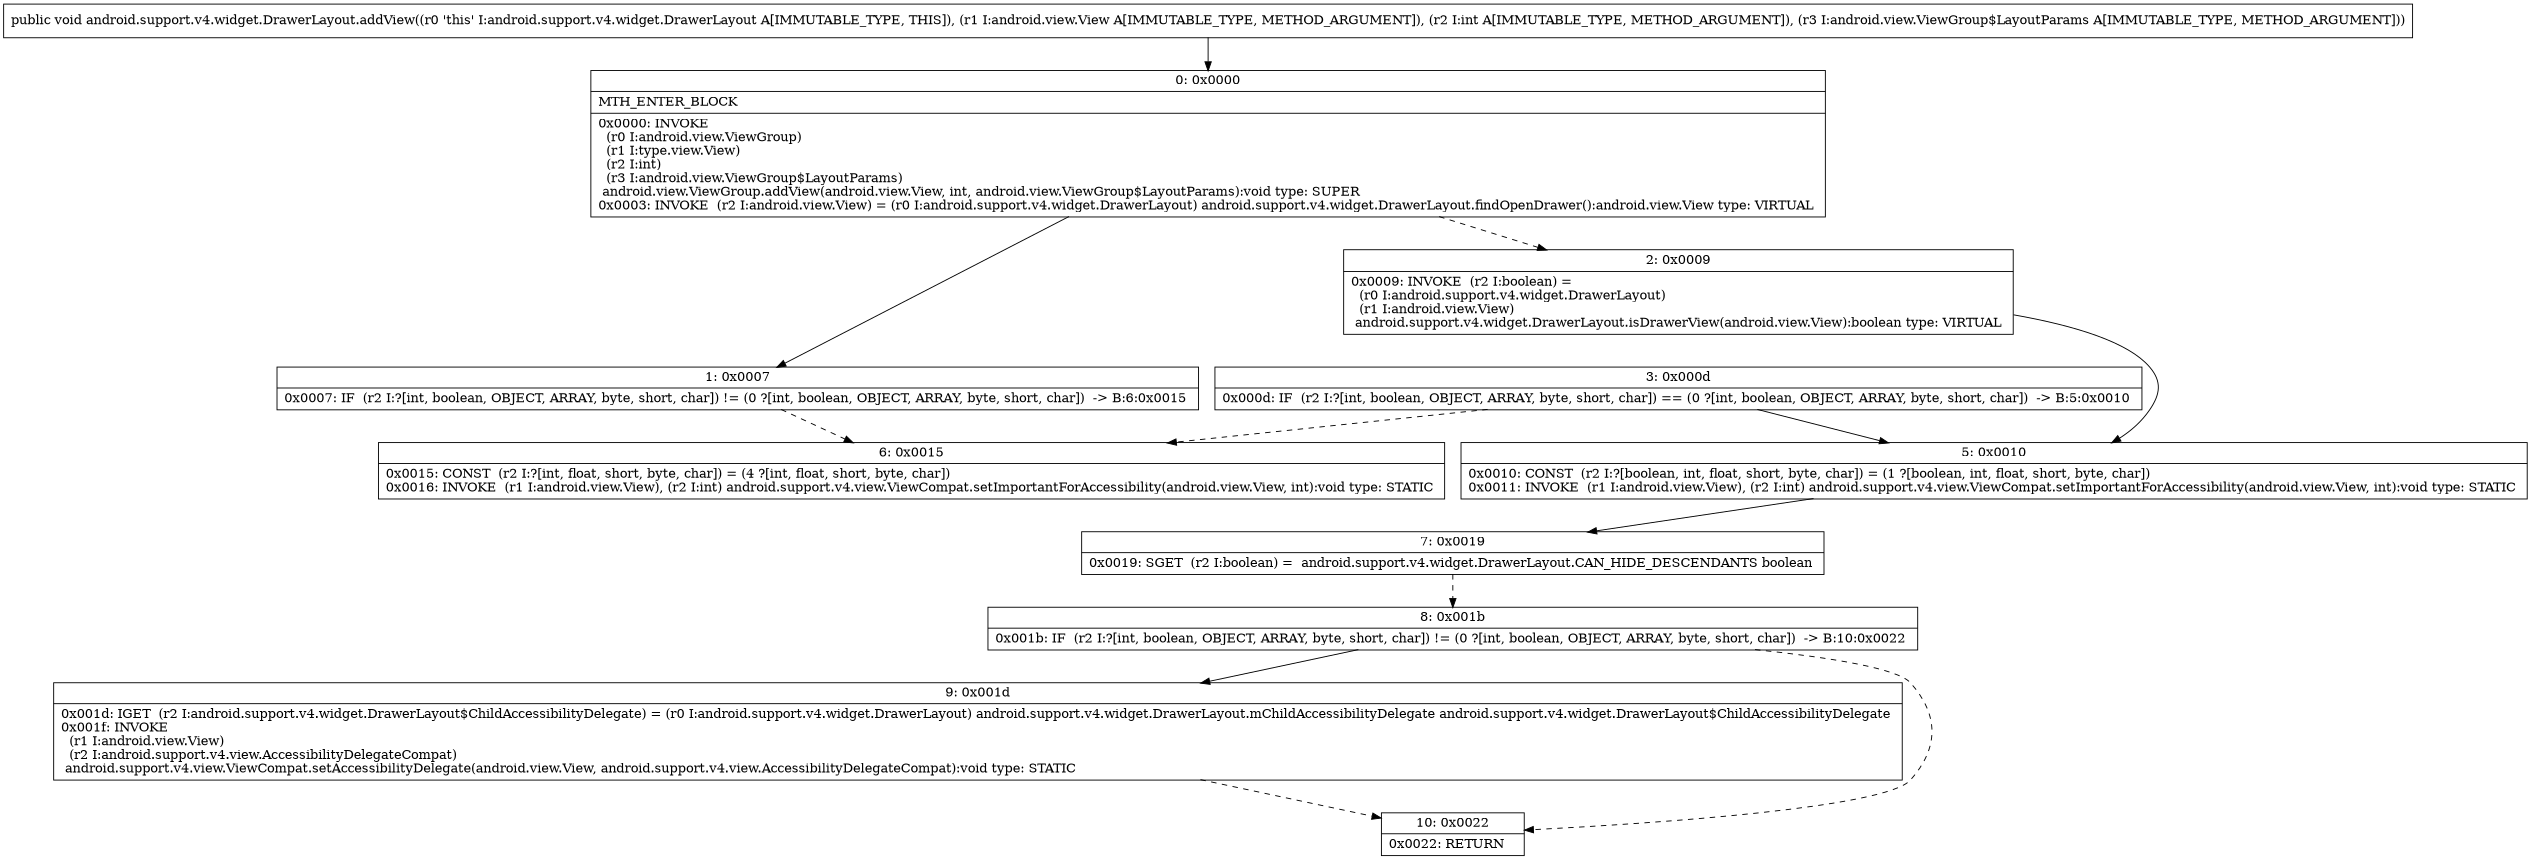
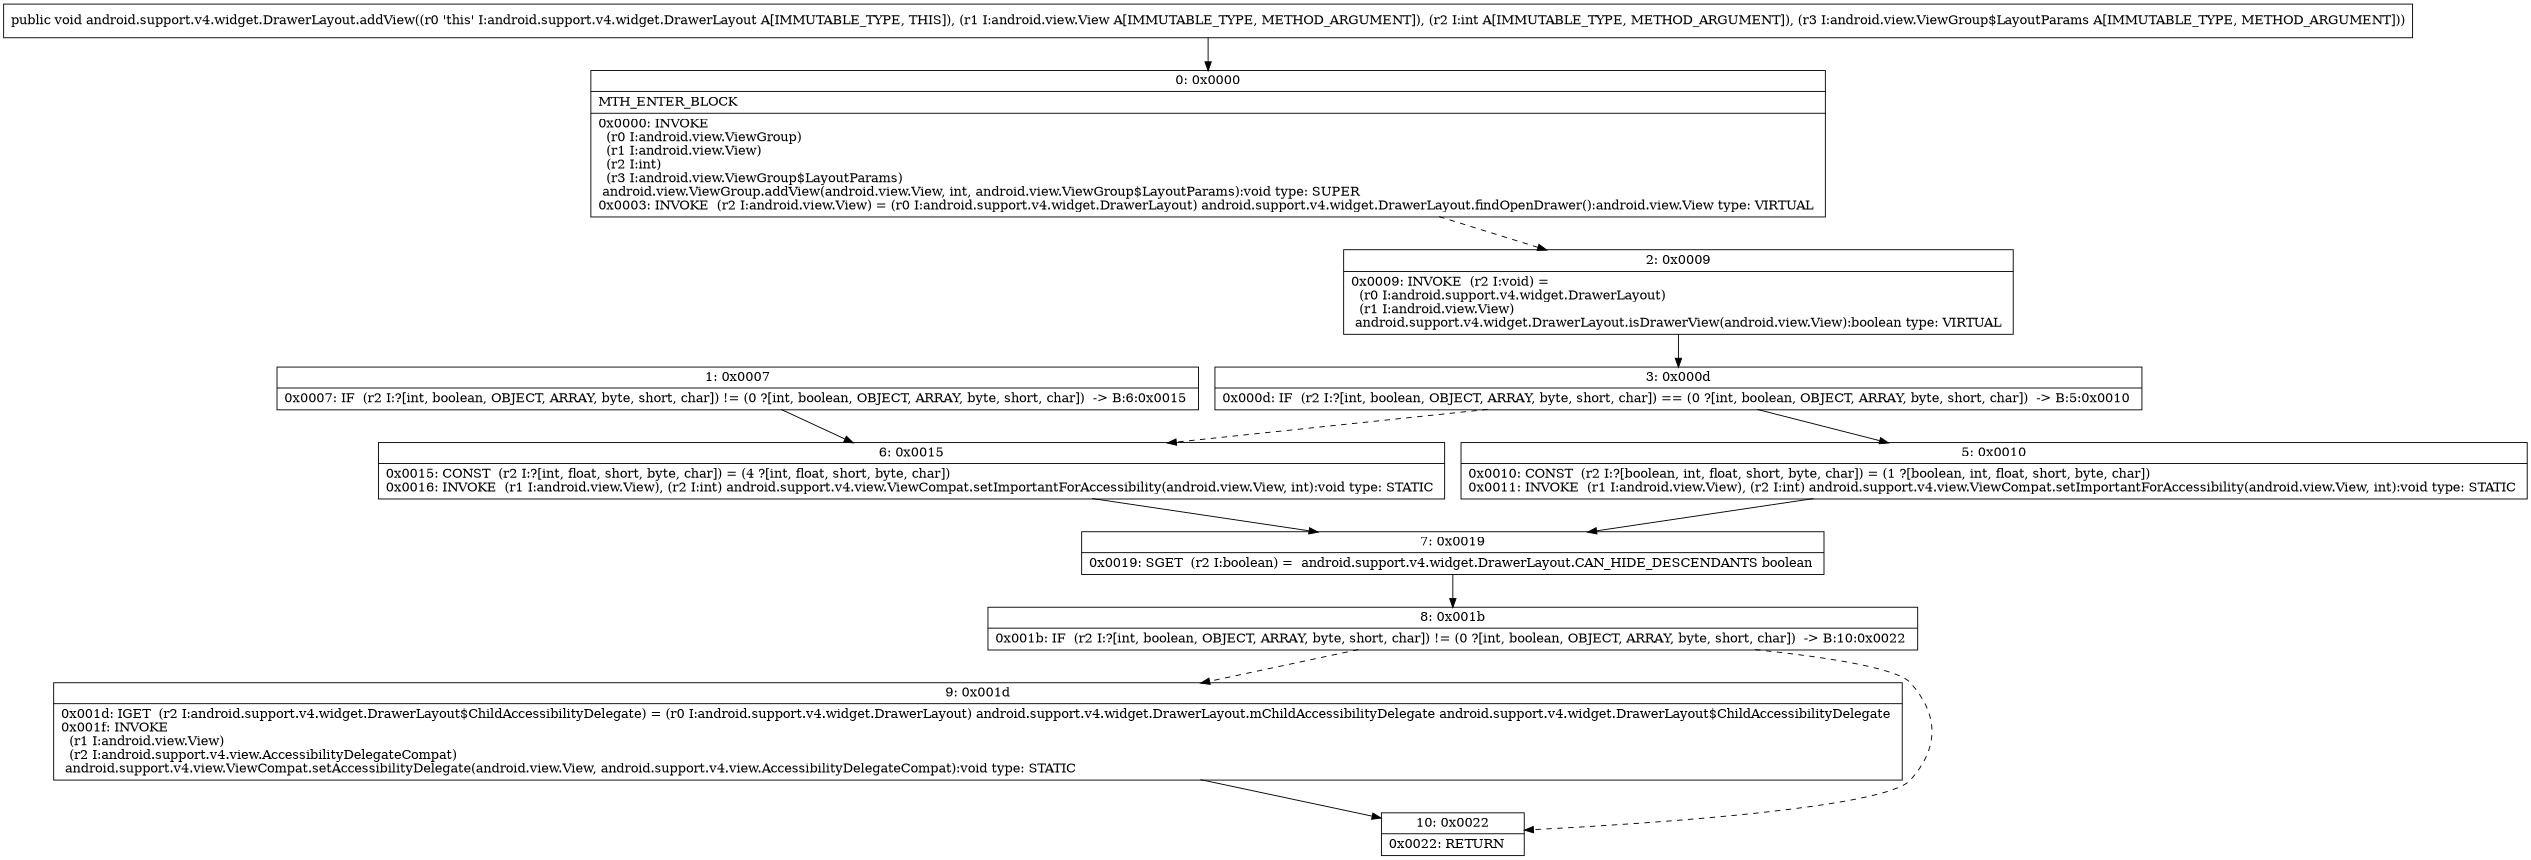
(670, 151) -> (680, 151)
(1464, 282) -> (1452, 282)
(927, 290) -> none
(2126, 349) -> (1678, 346)
(813, 424) -> (813, 424)
none -> (1200, 515)
(1453, 586) -> (1453, 586)
(1284, 665) -> (1284, 665)
(1286, 798) -> (1286, 798)
